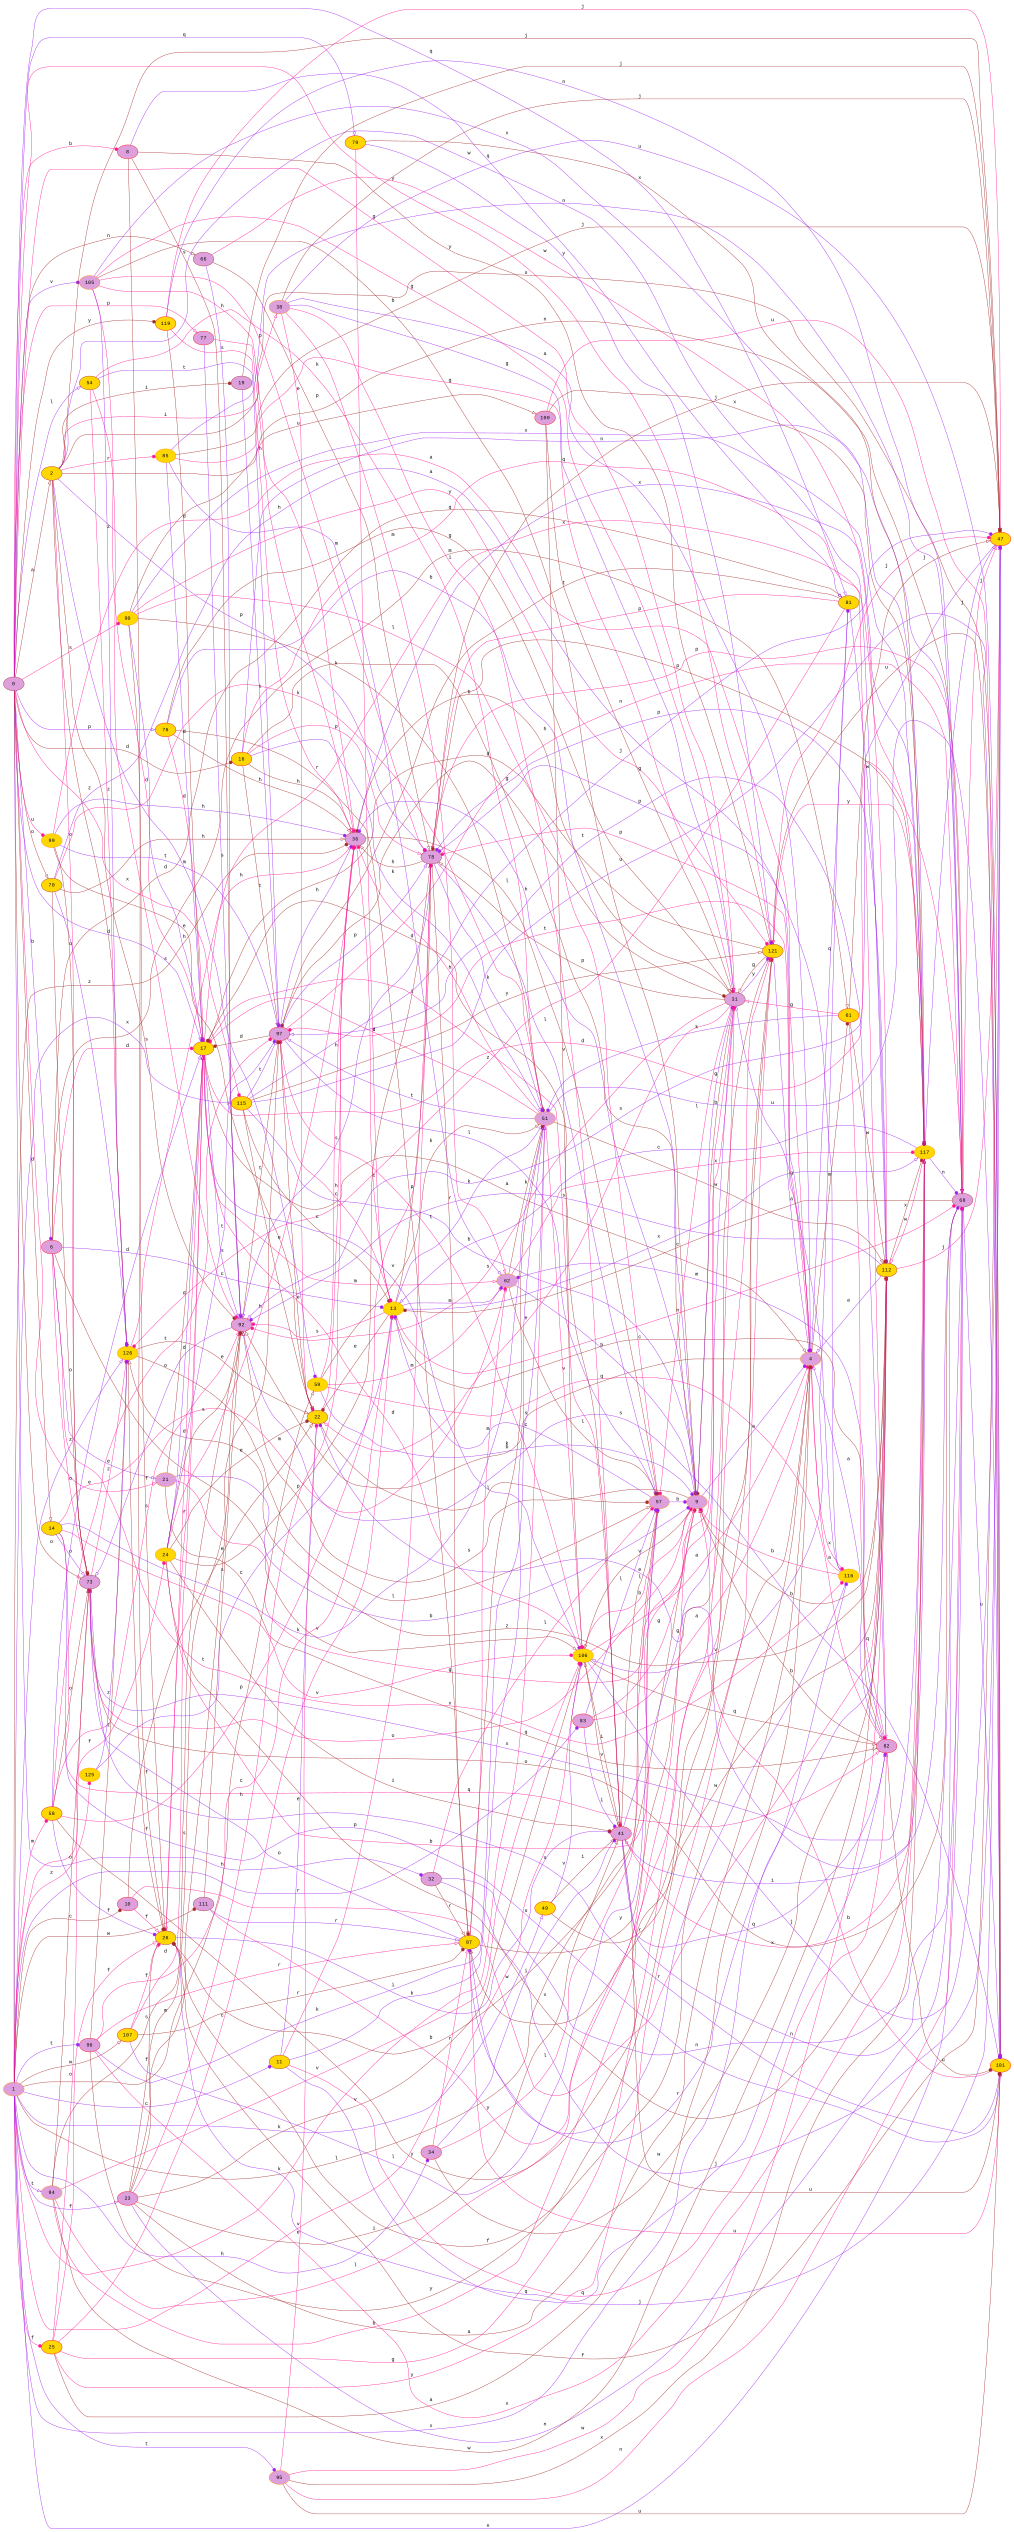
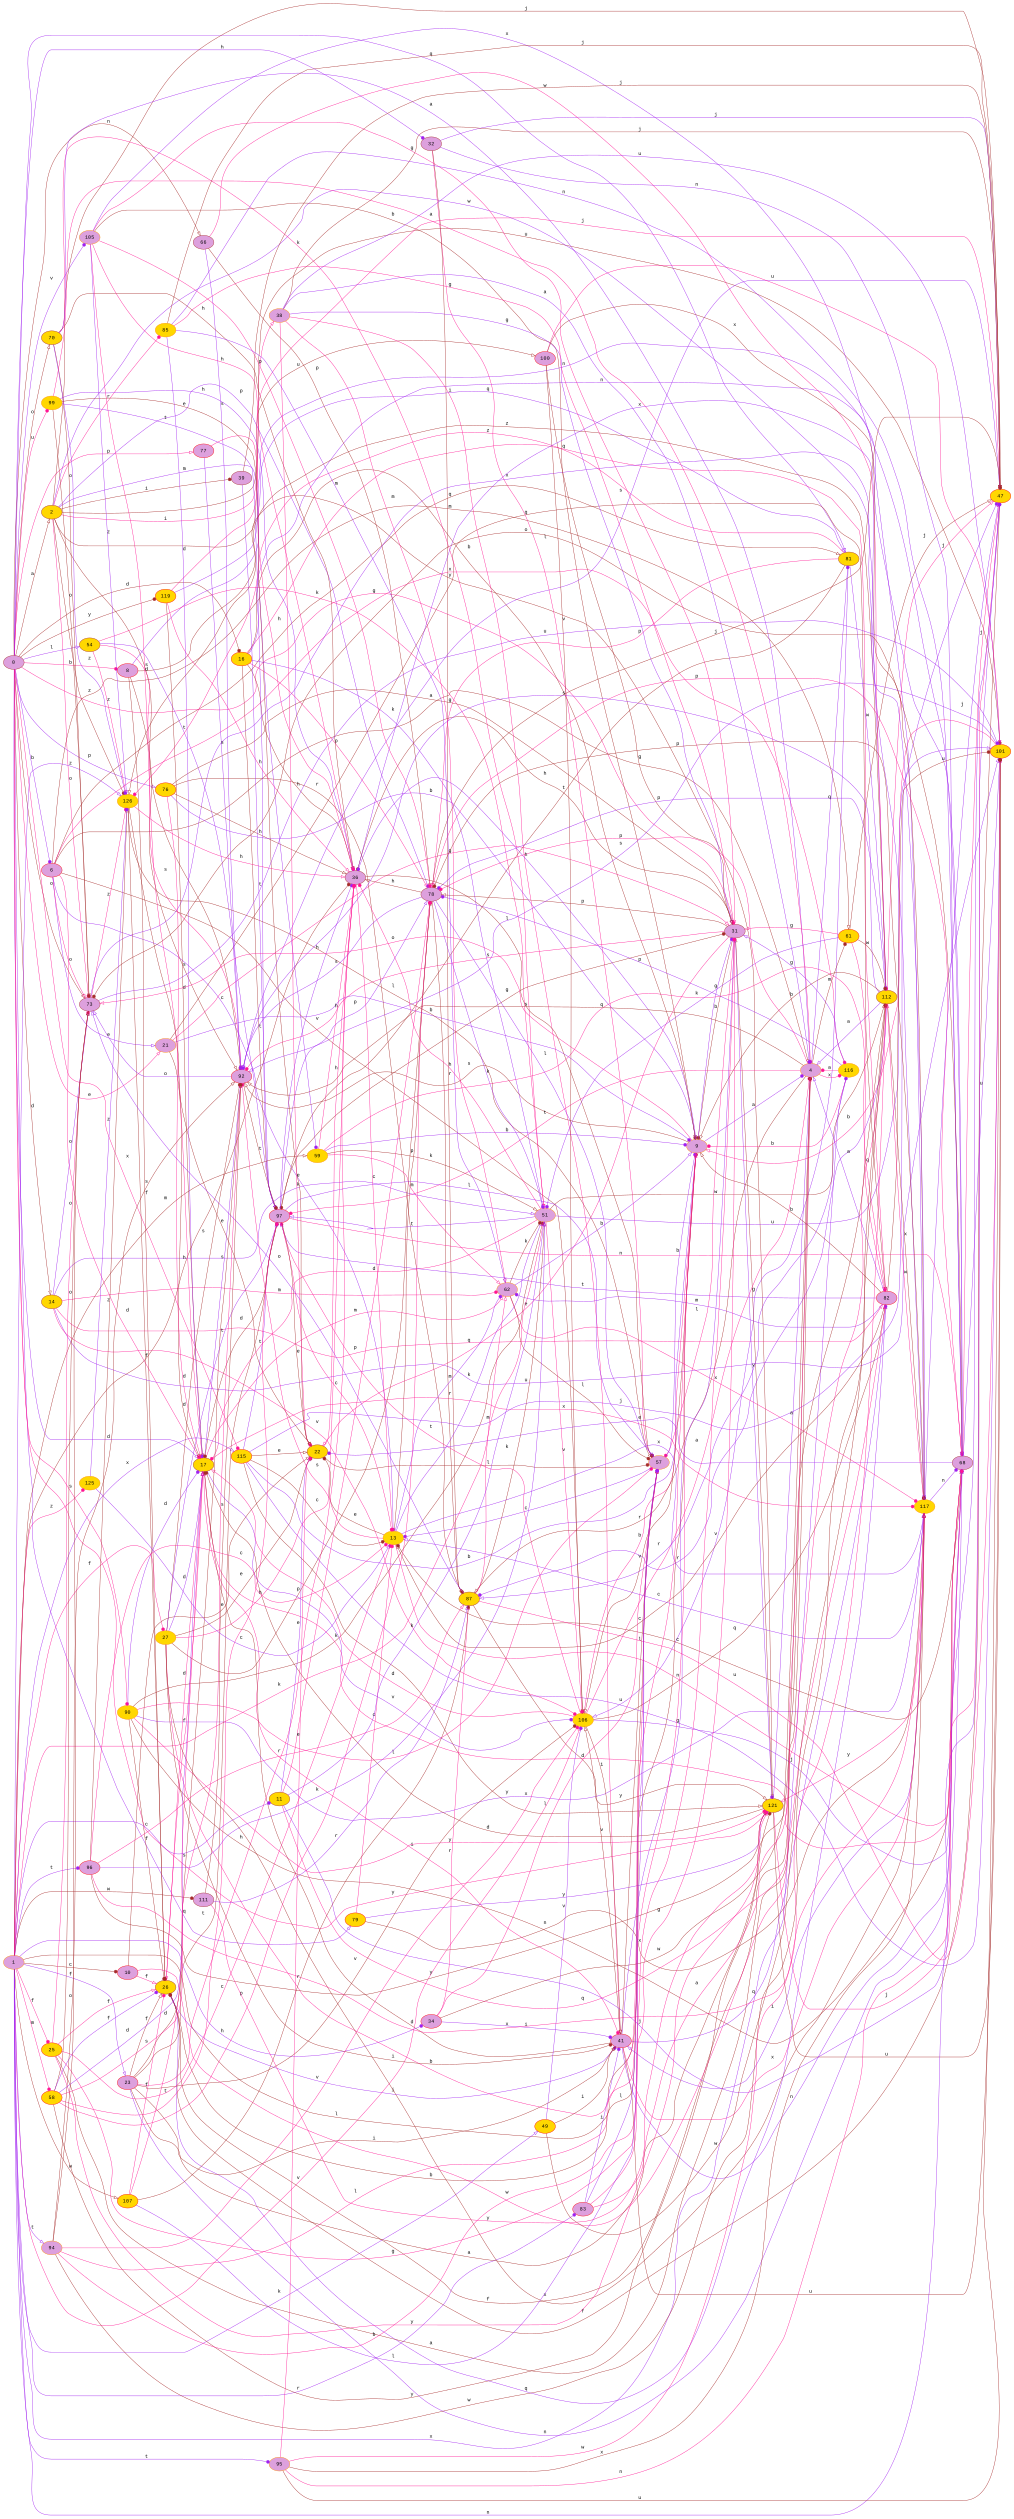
(242, 383) -> (242, 478)
(469, 1173) -> (531, 711)
(166, 1555) -> (166, 1638)
